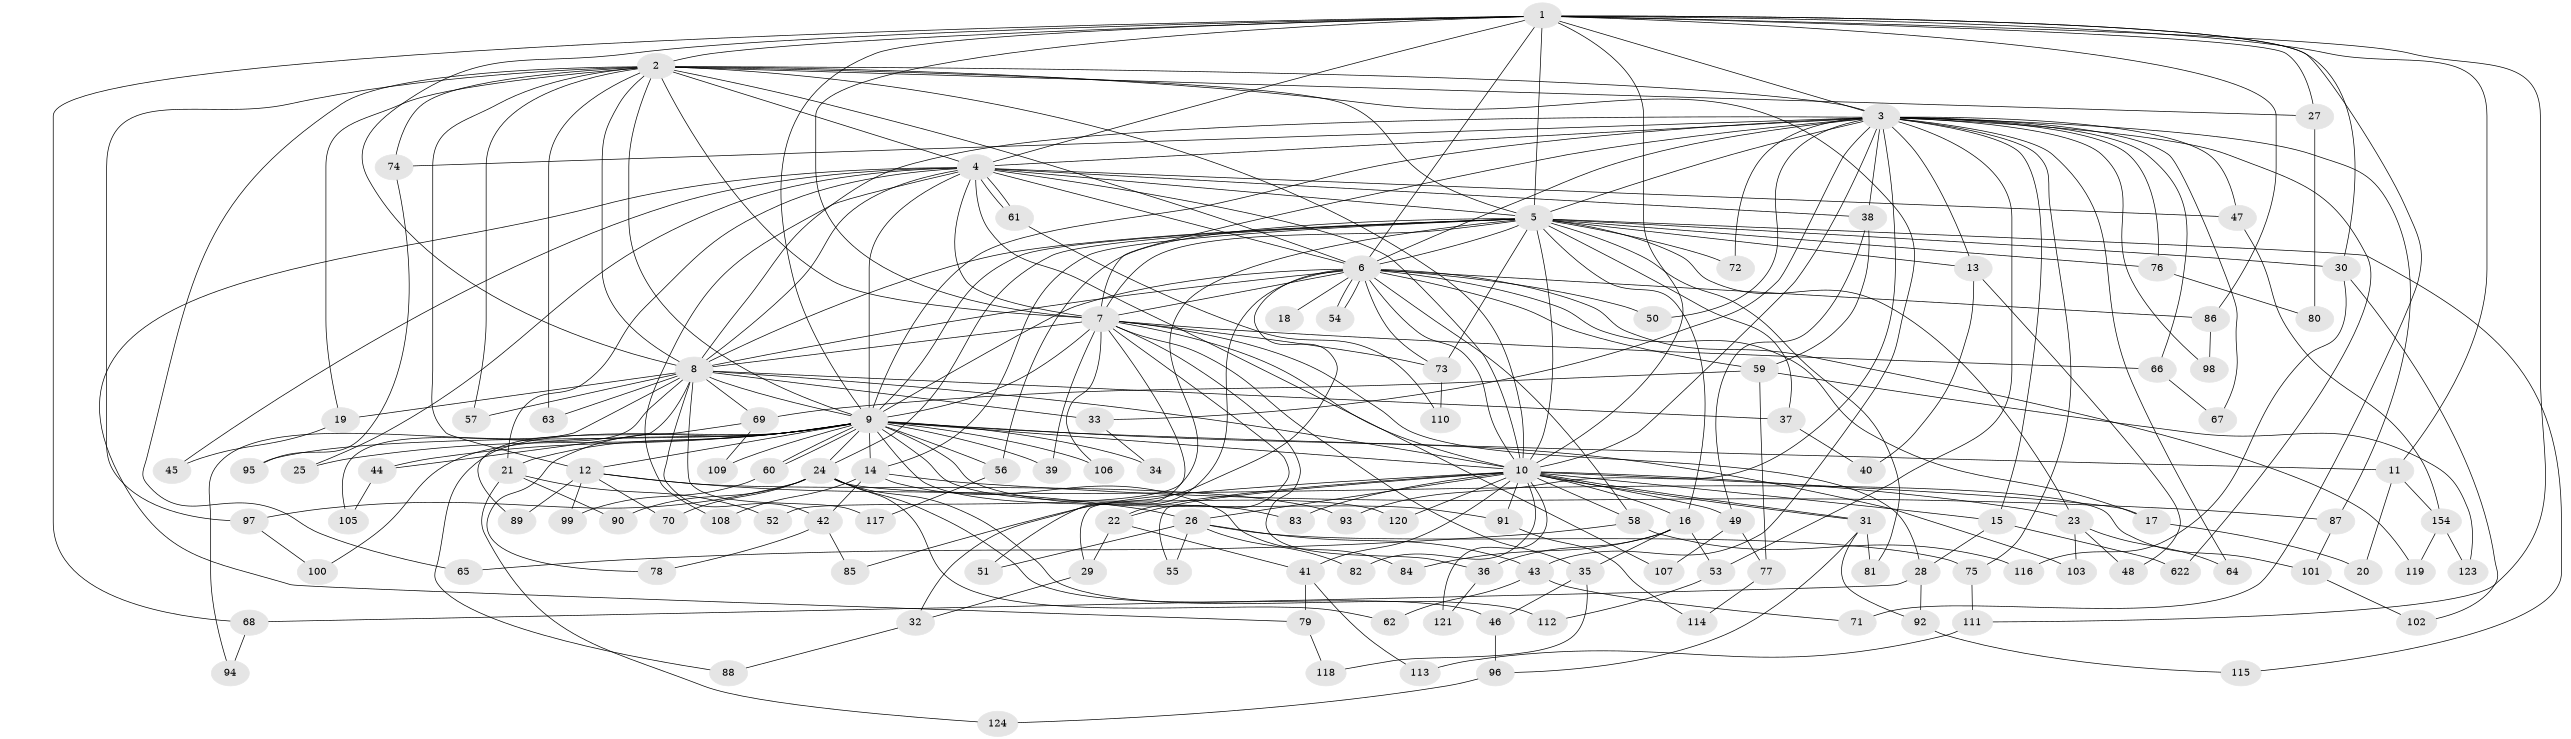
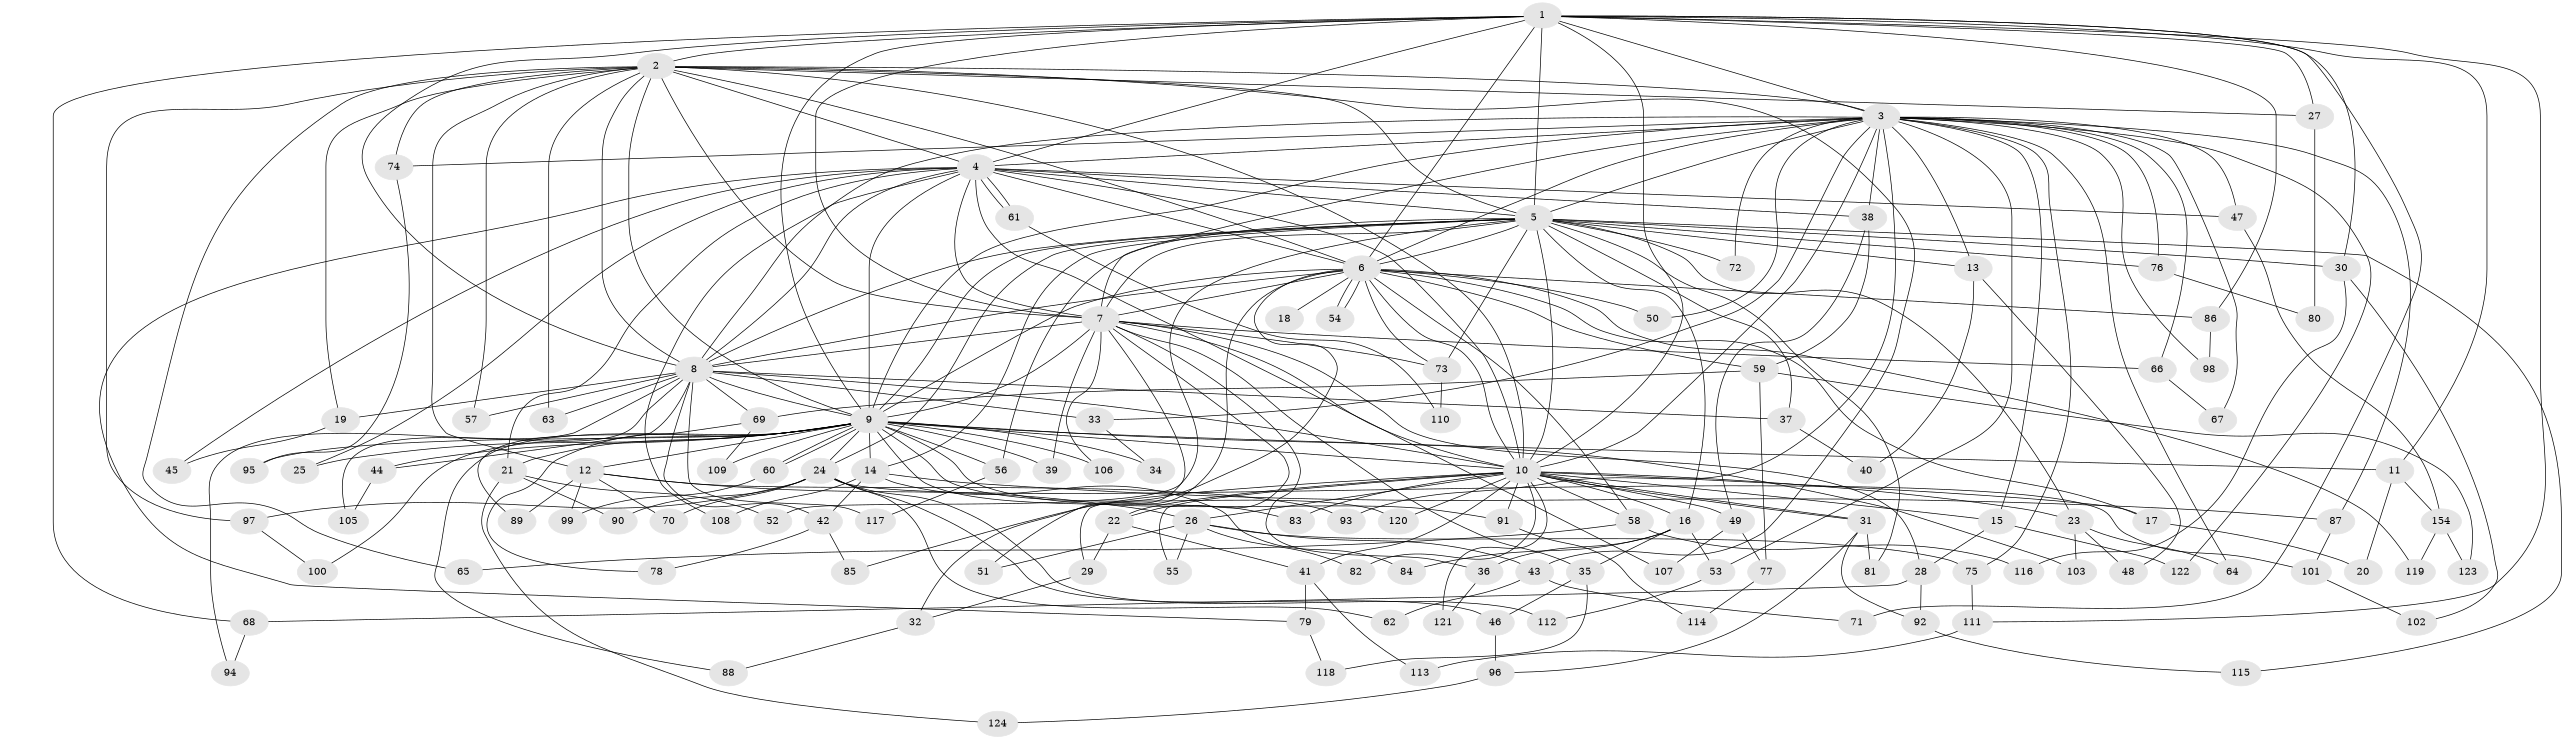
(2181, 572) -> (2181, 572)
